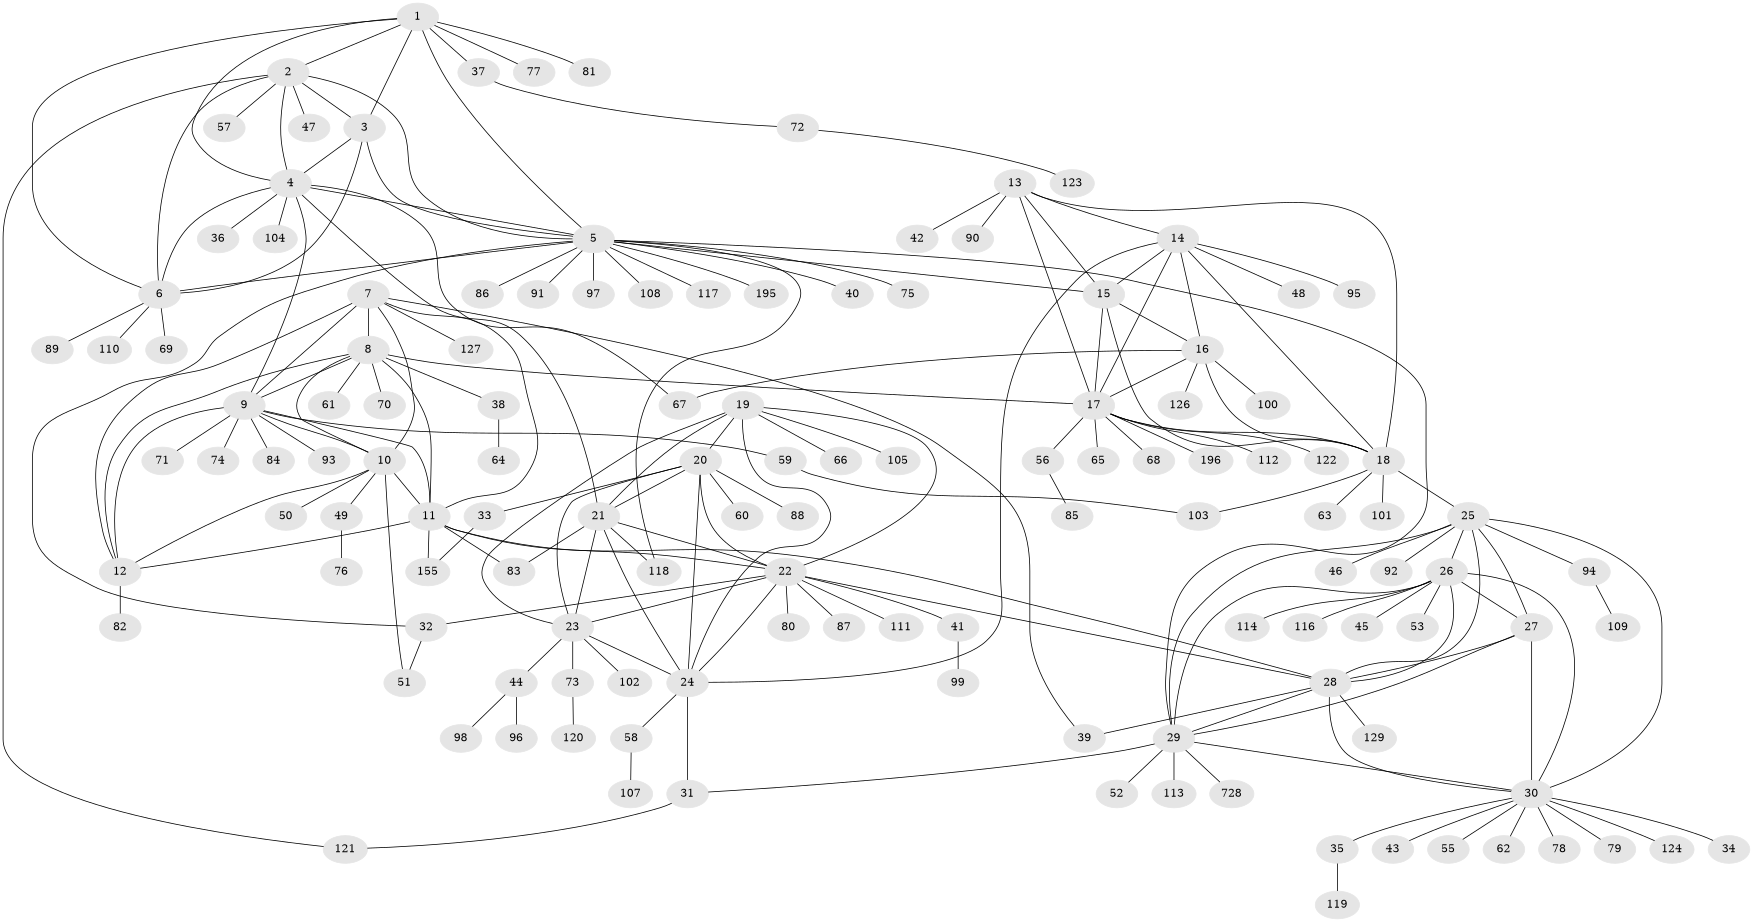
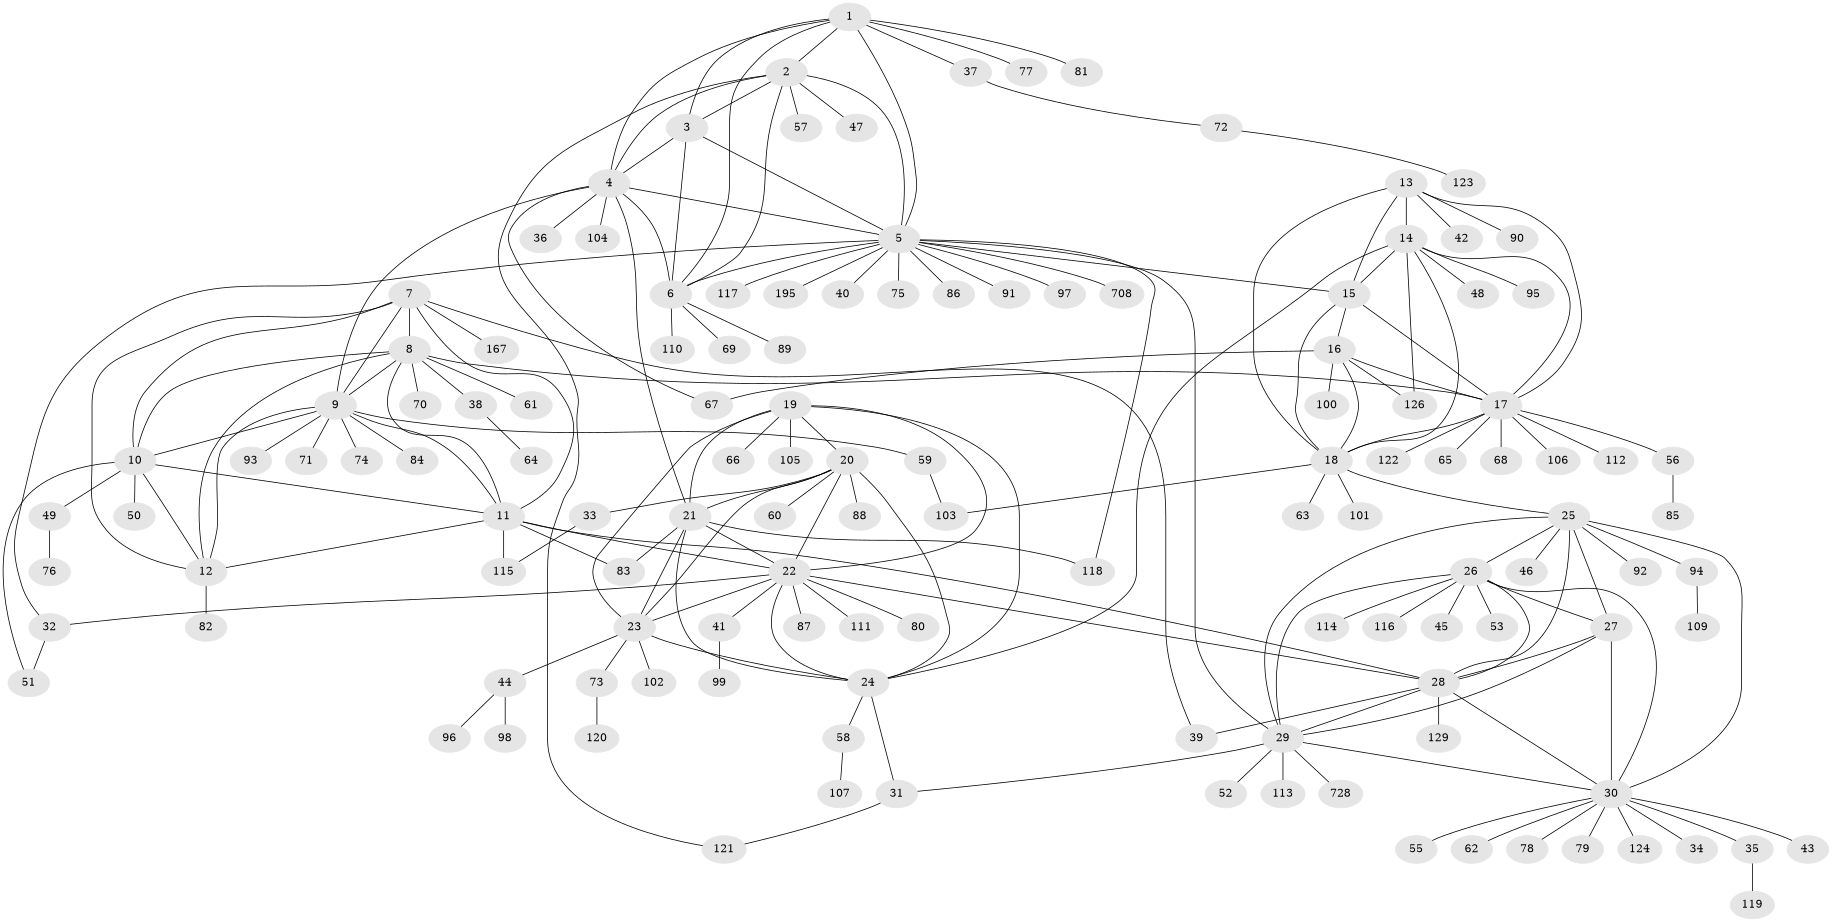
(651, 294) -> (1122, 294)
(1191, 299) -> (1411, 322)
(471, 350) -> (497, 350)
(1211, 461) -> (1558, 461)
(428, 572) -> (504, 572)
